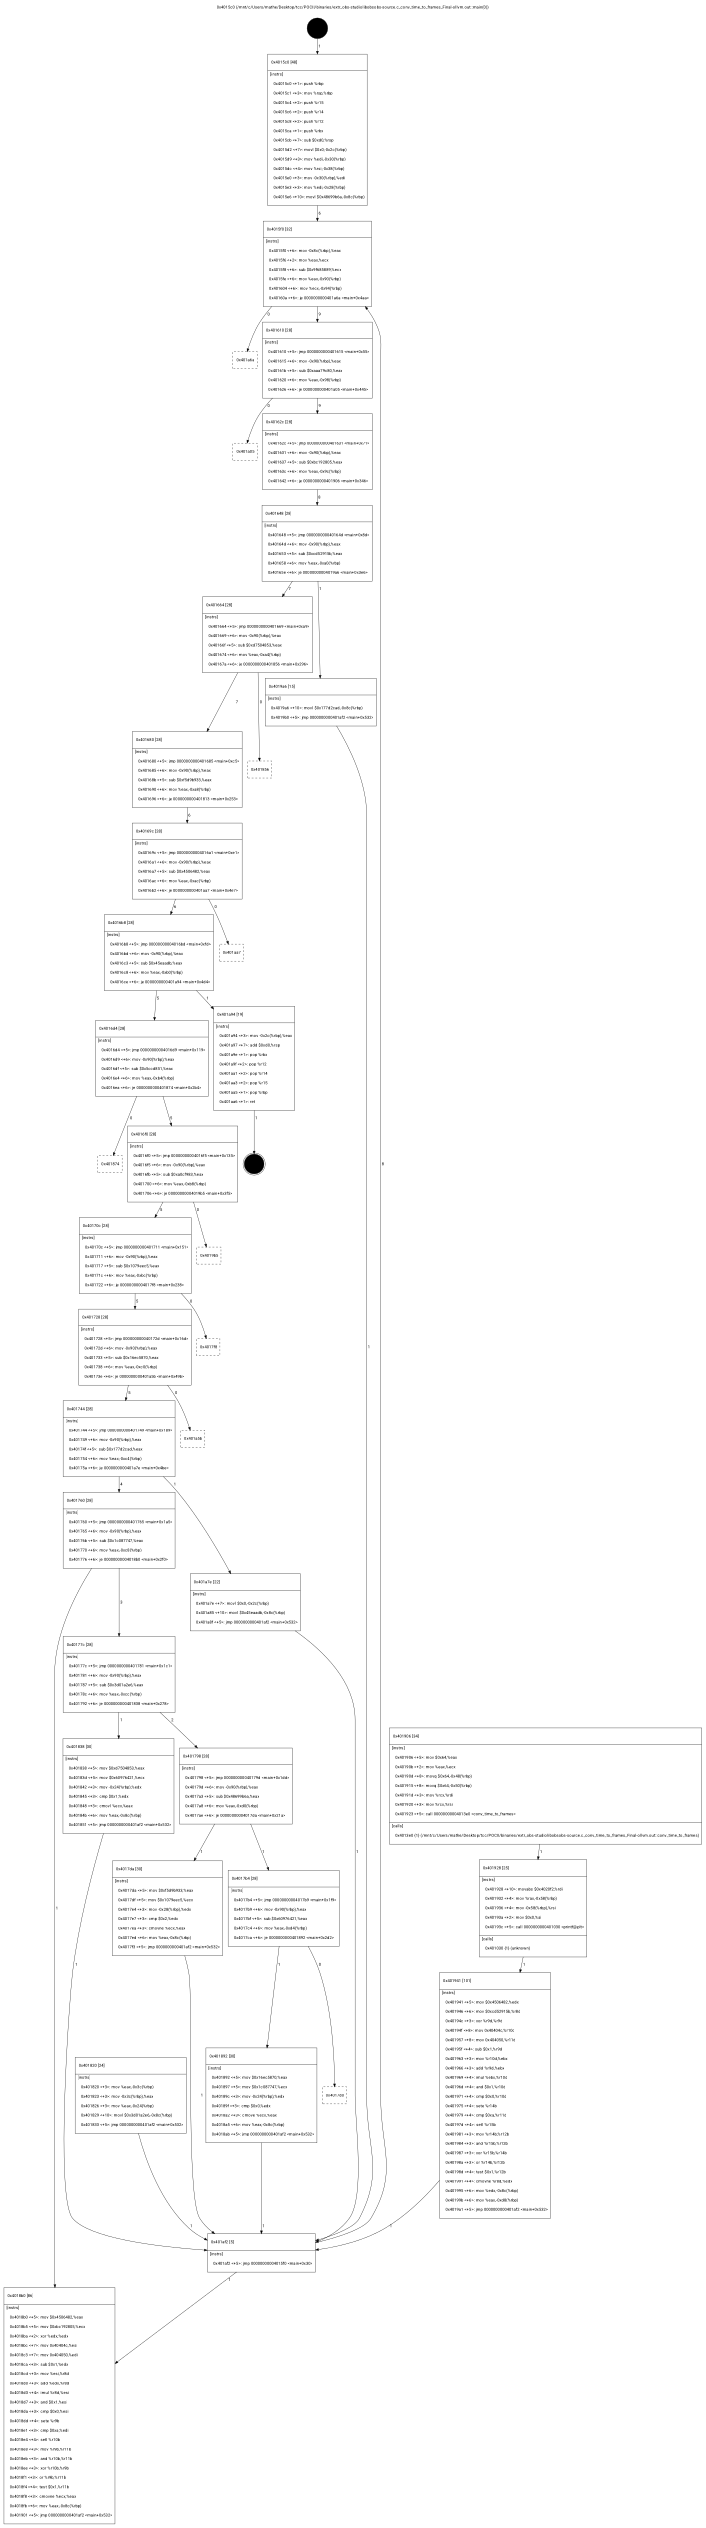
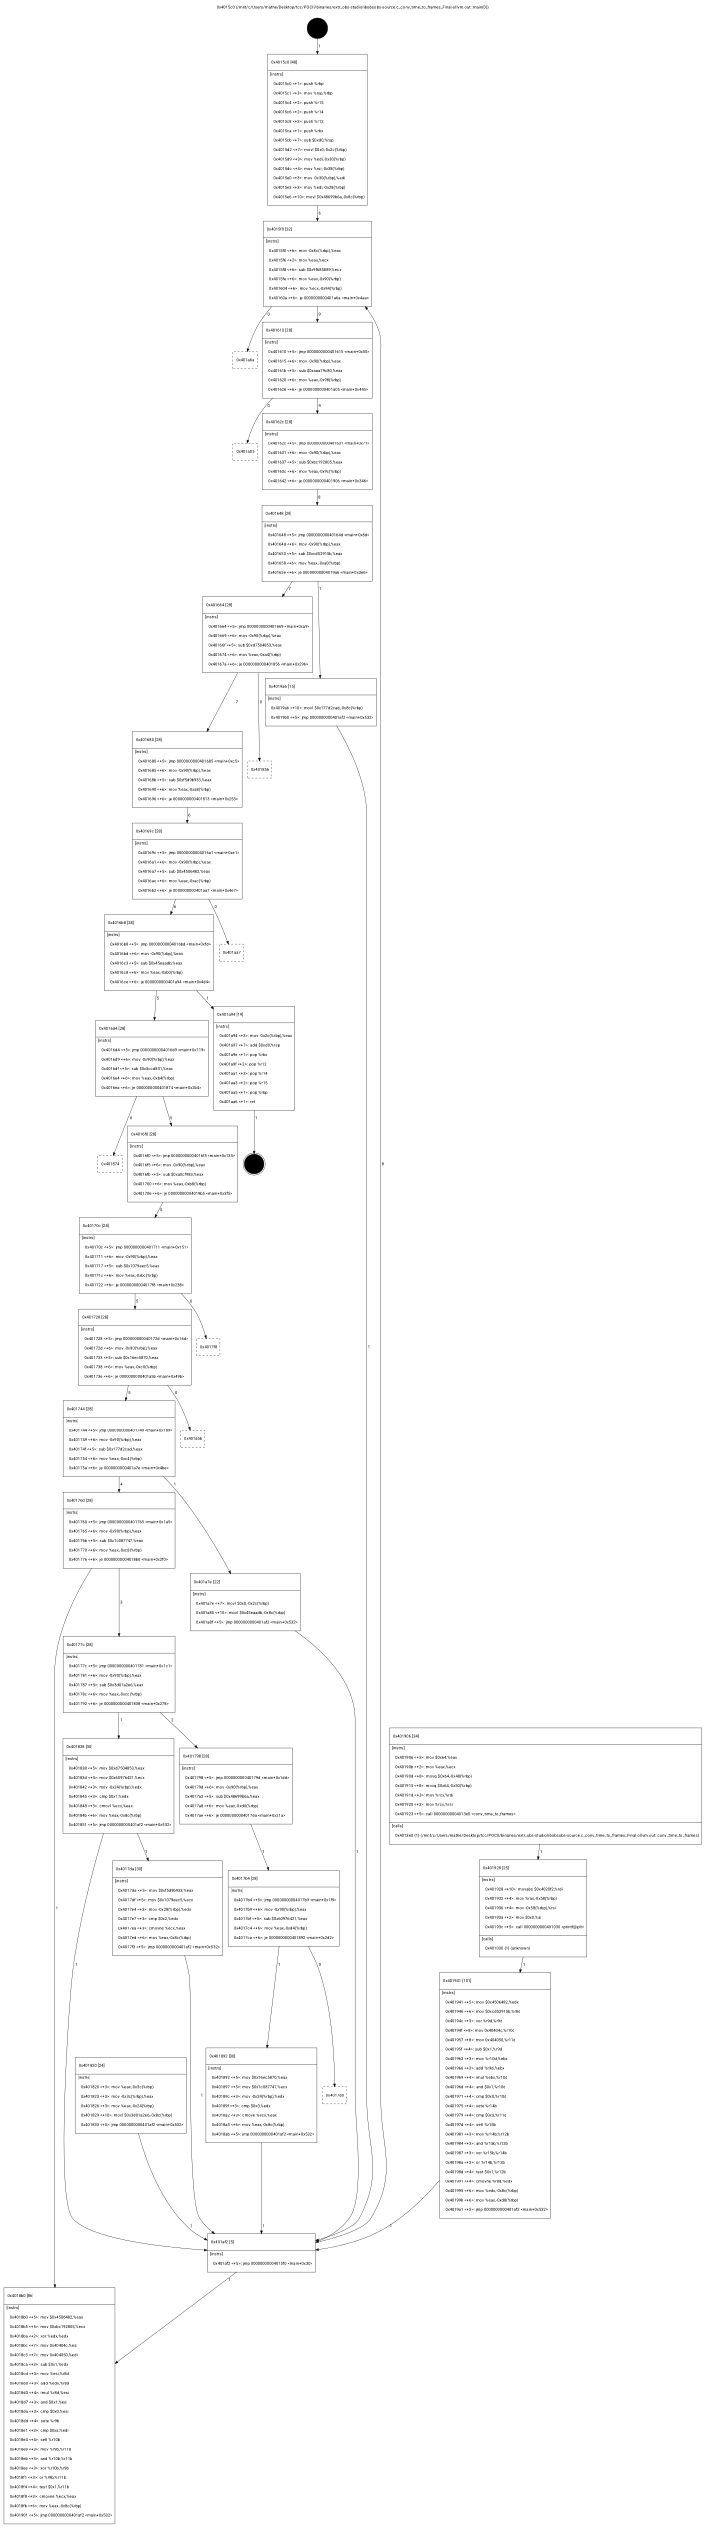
(209, 1256) -> none
(205, 1841) -> (142, 1846)
